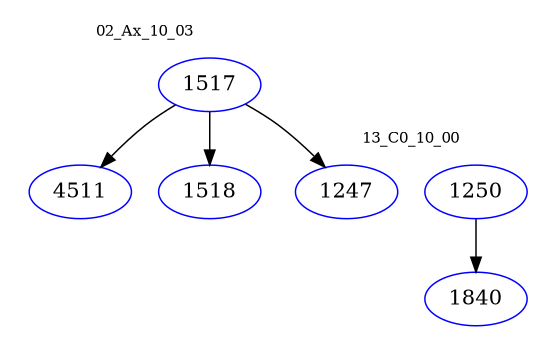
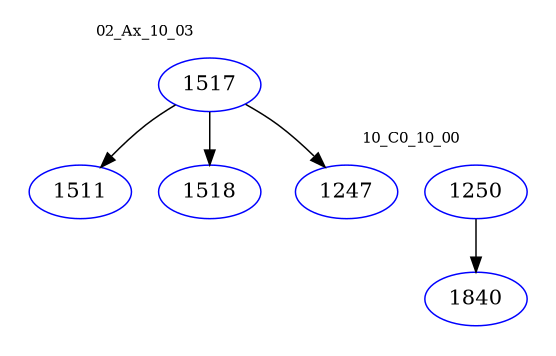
(411, 139) -> (411, 139)
(80, 192) -> (80, 192)
